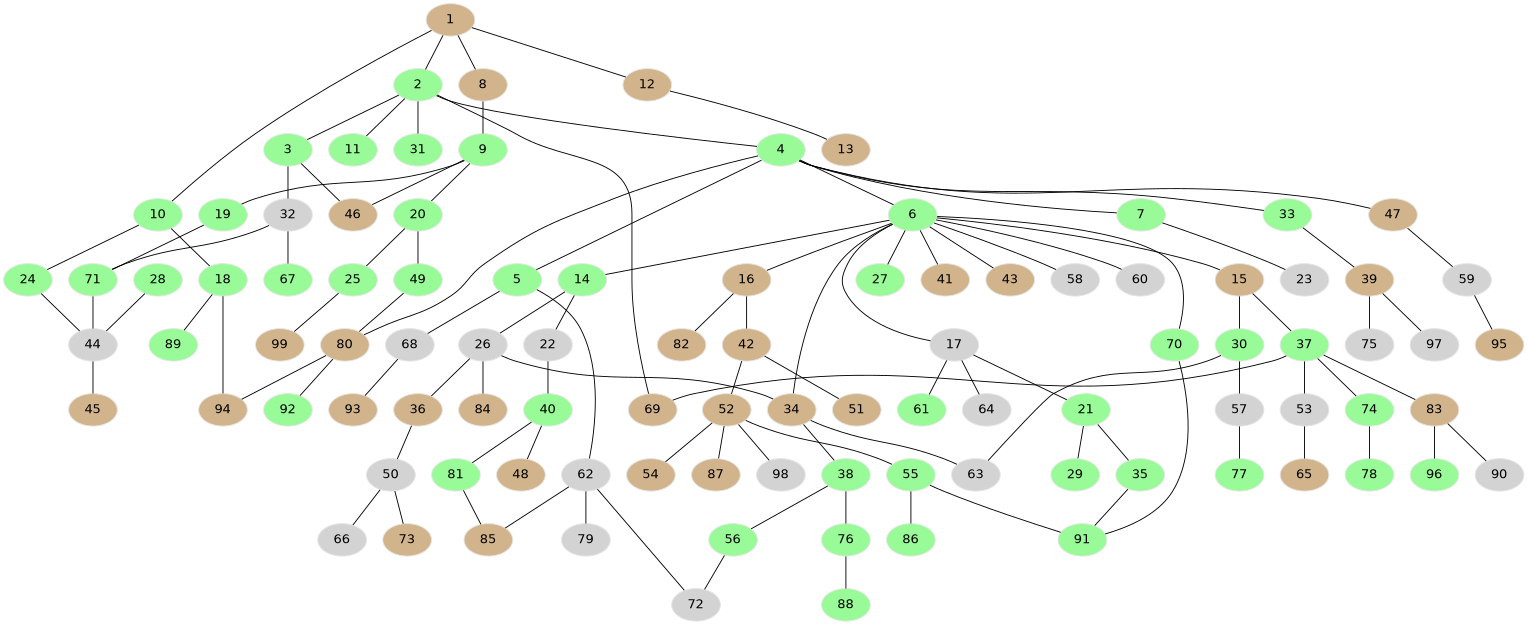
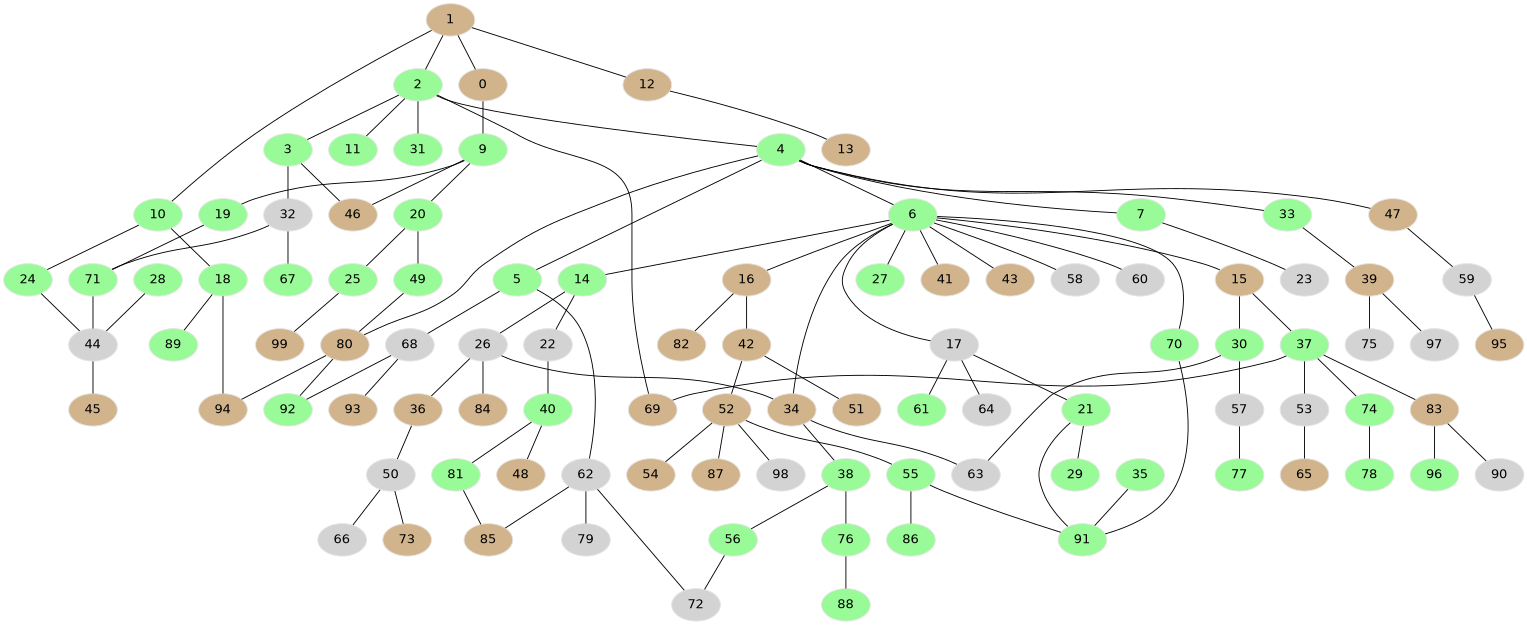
(483, 85) -> (483, 85)
none -> (349, 377)
(1113, 442) -> (1039, 474)
